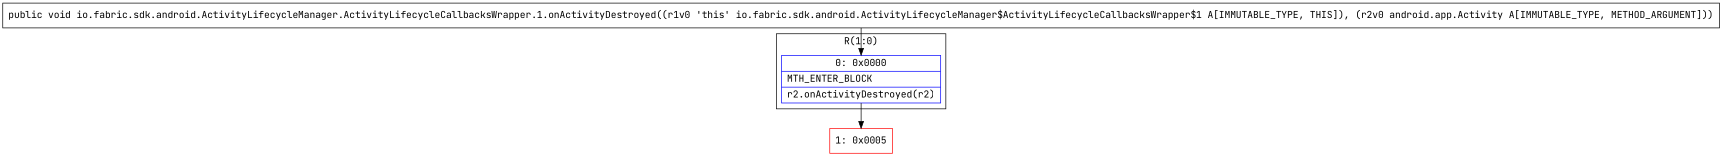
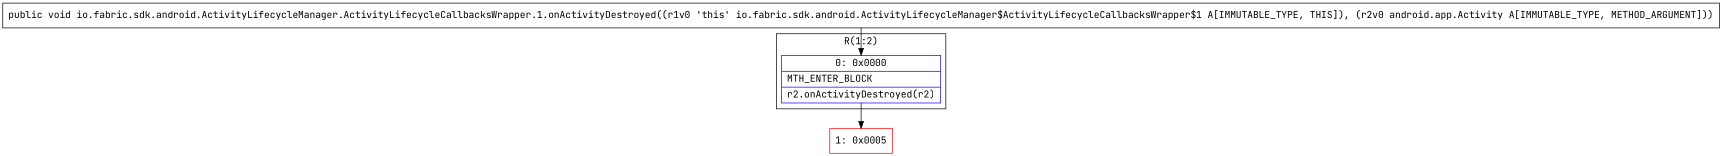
(861, 42) -> (861, 42)
